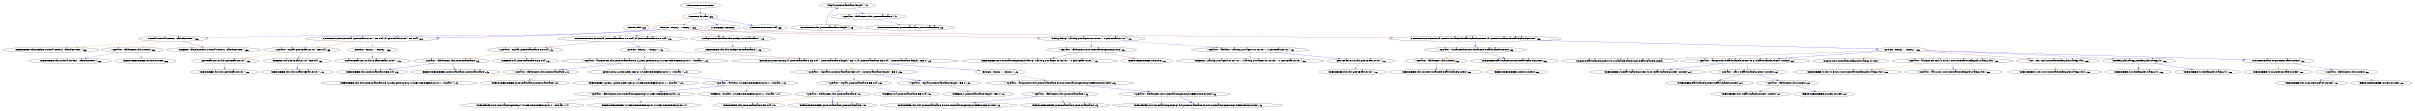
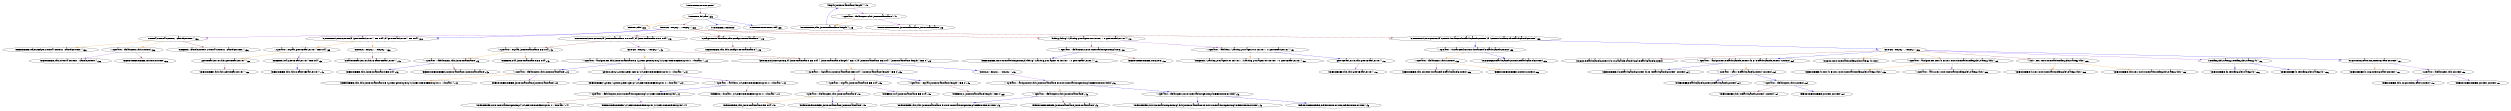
none -> (2150, 72)
(1003, 94) -> (1003, 94)
none -> (1333, 105)
